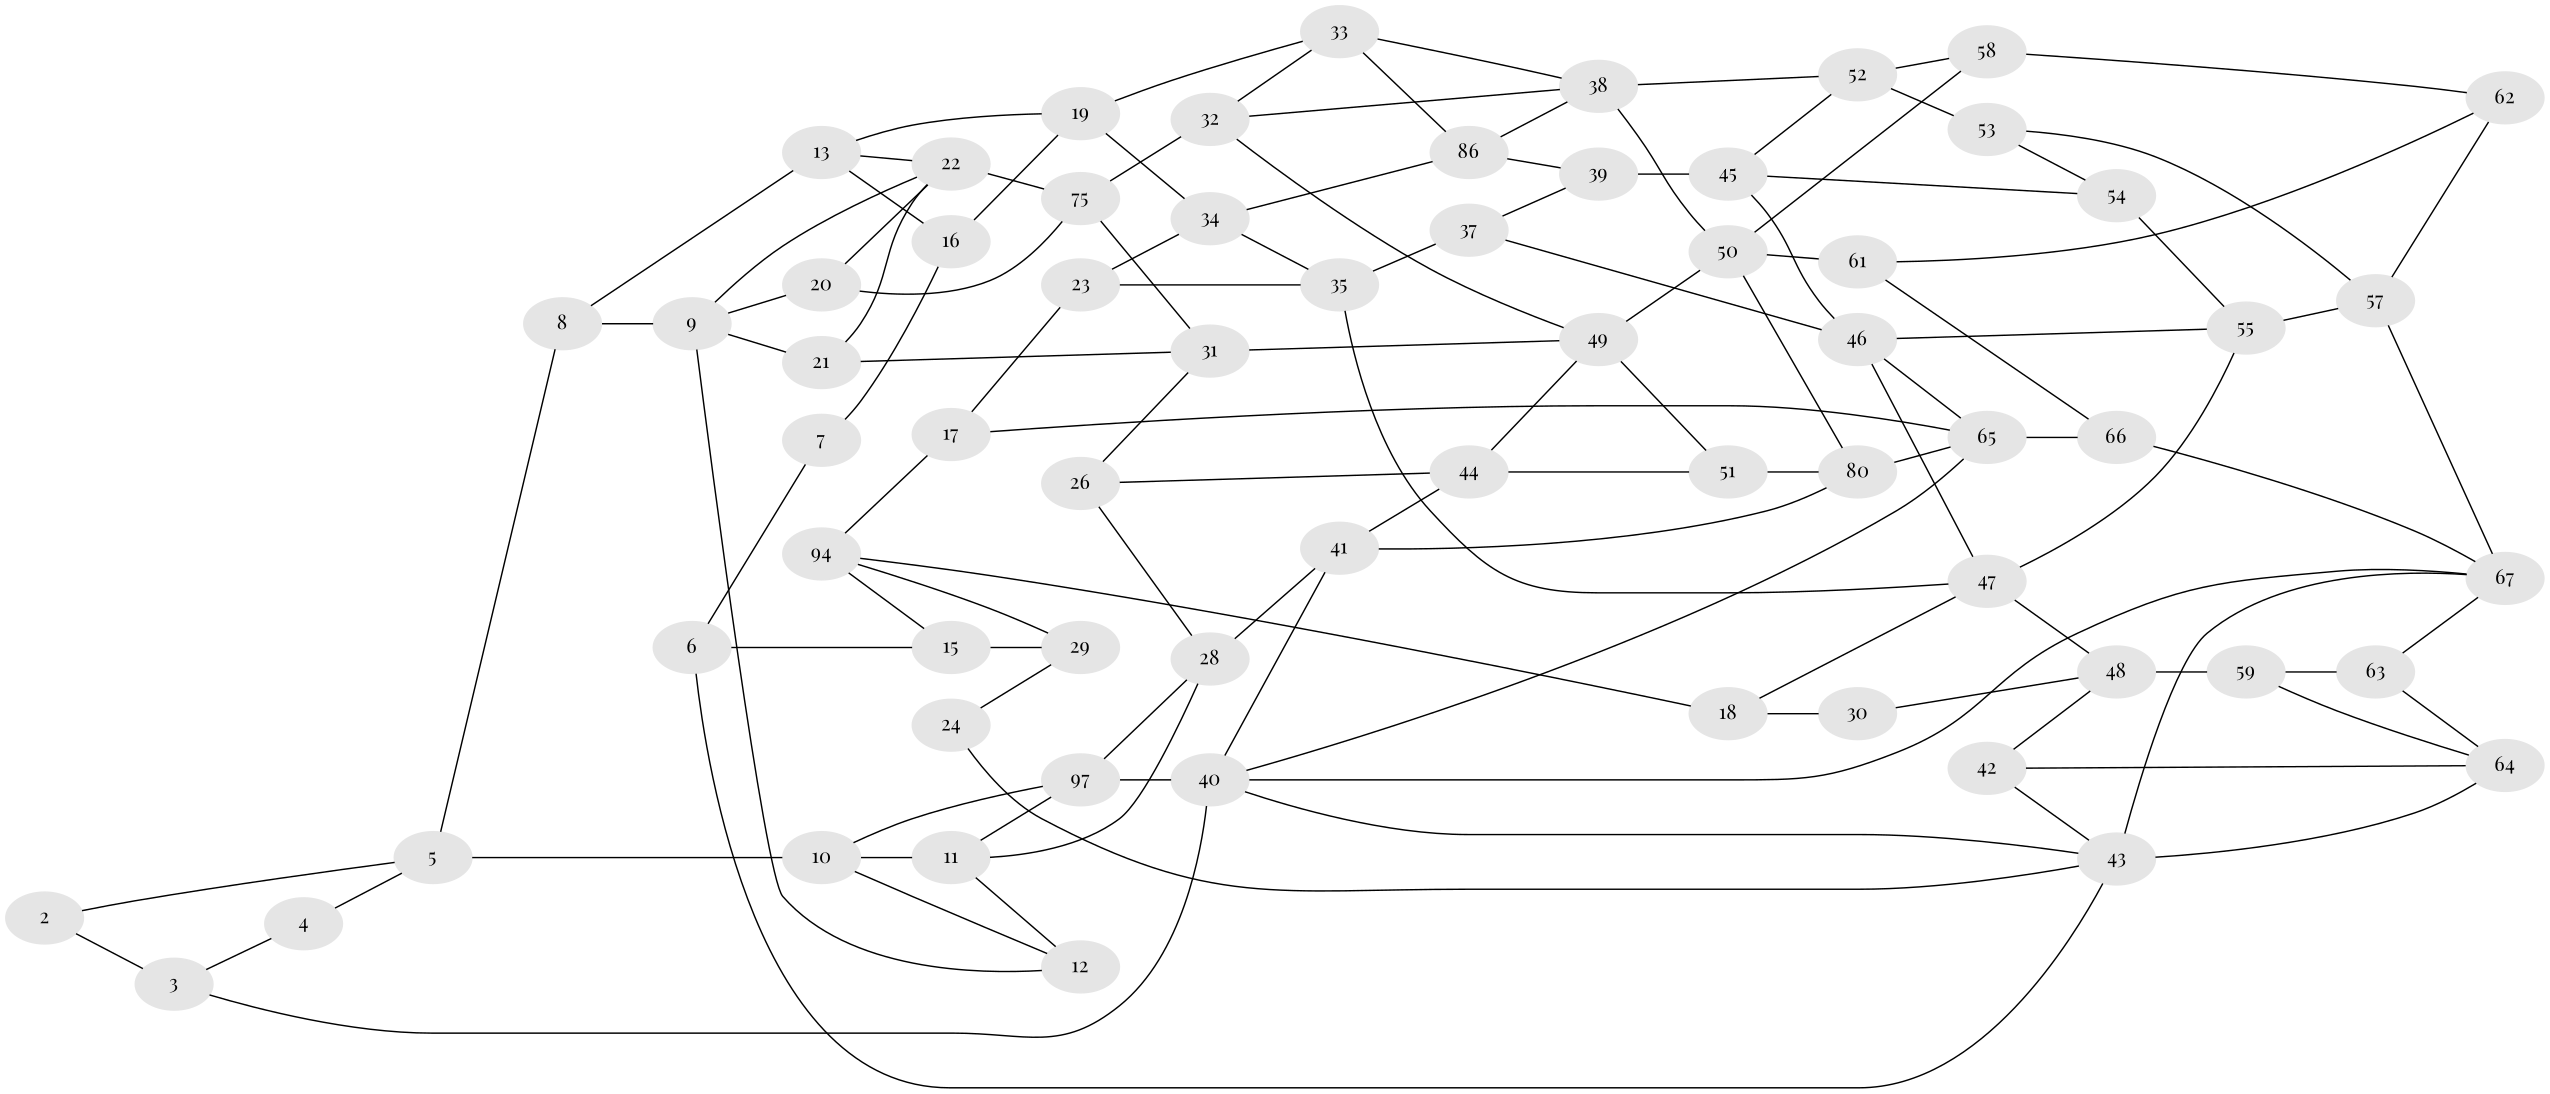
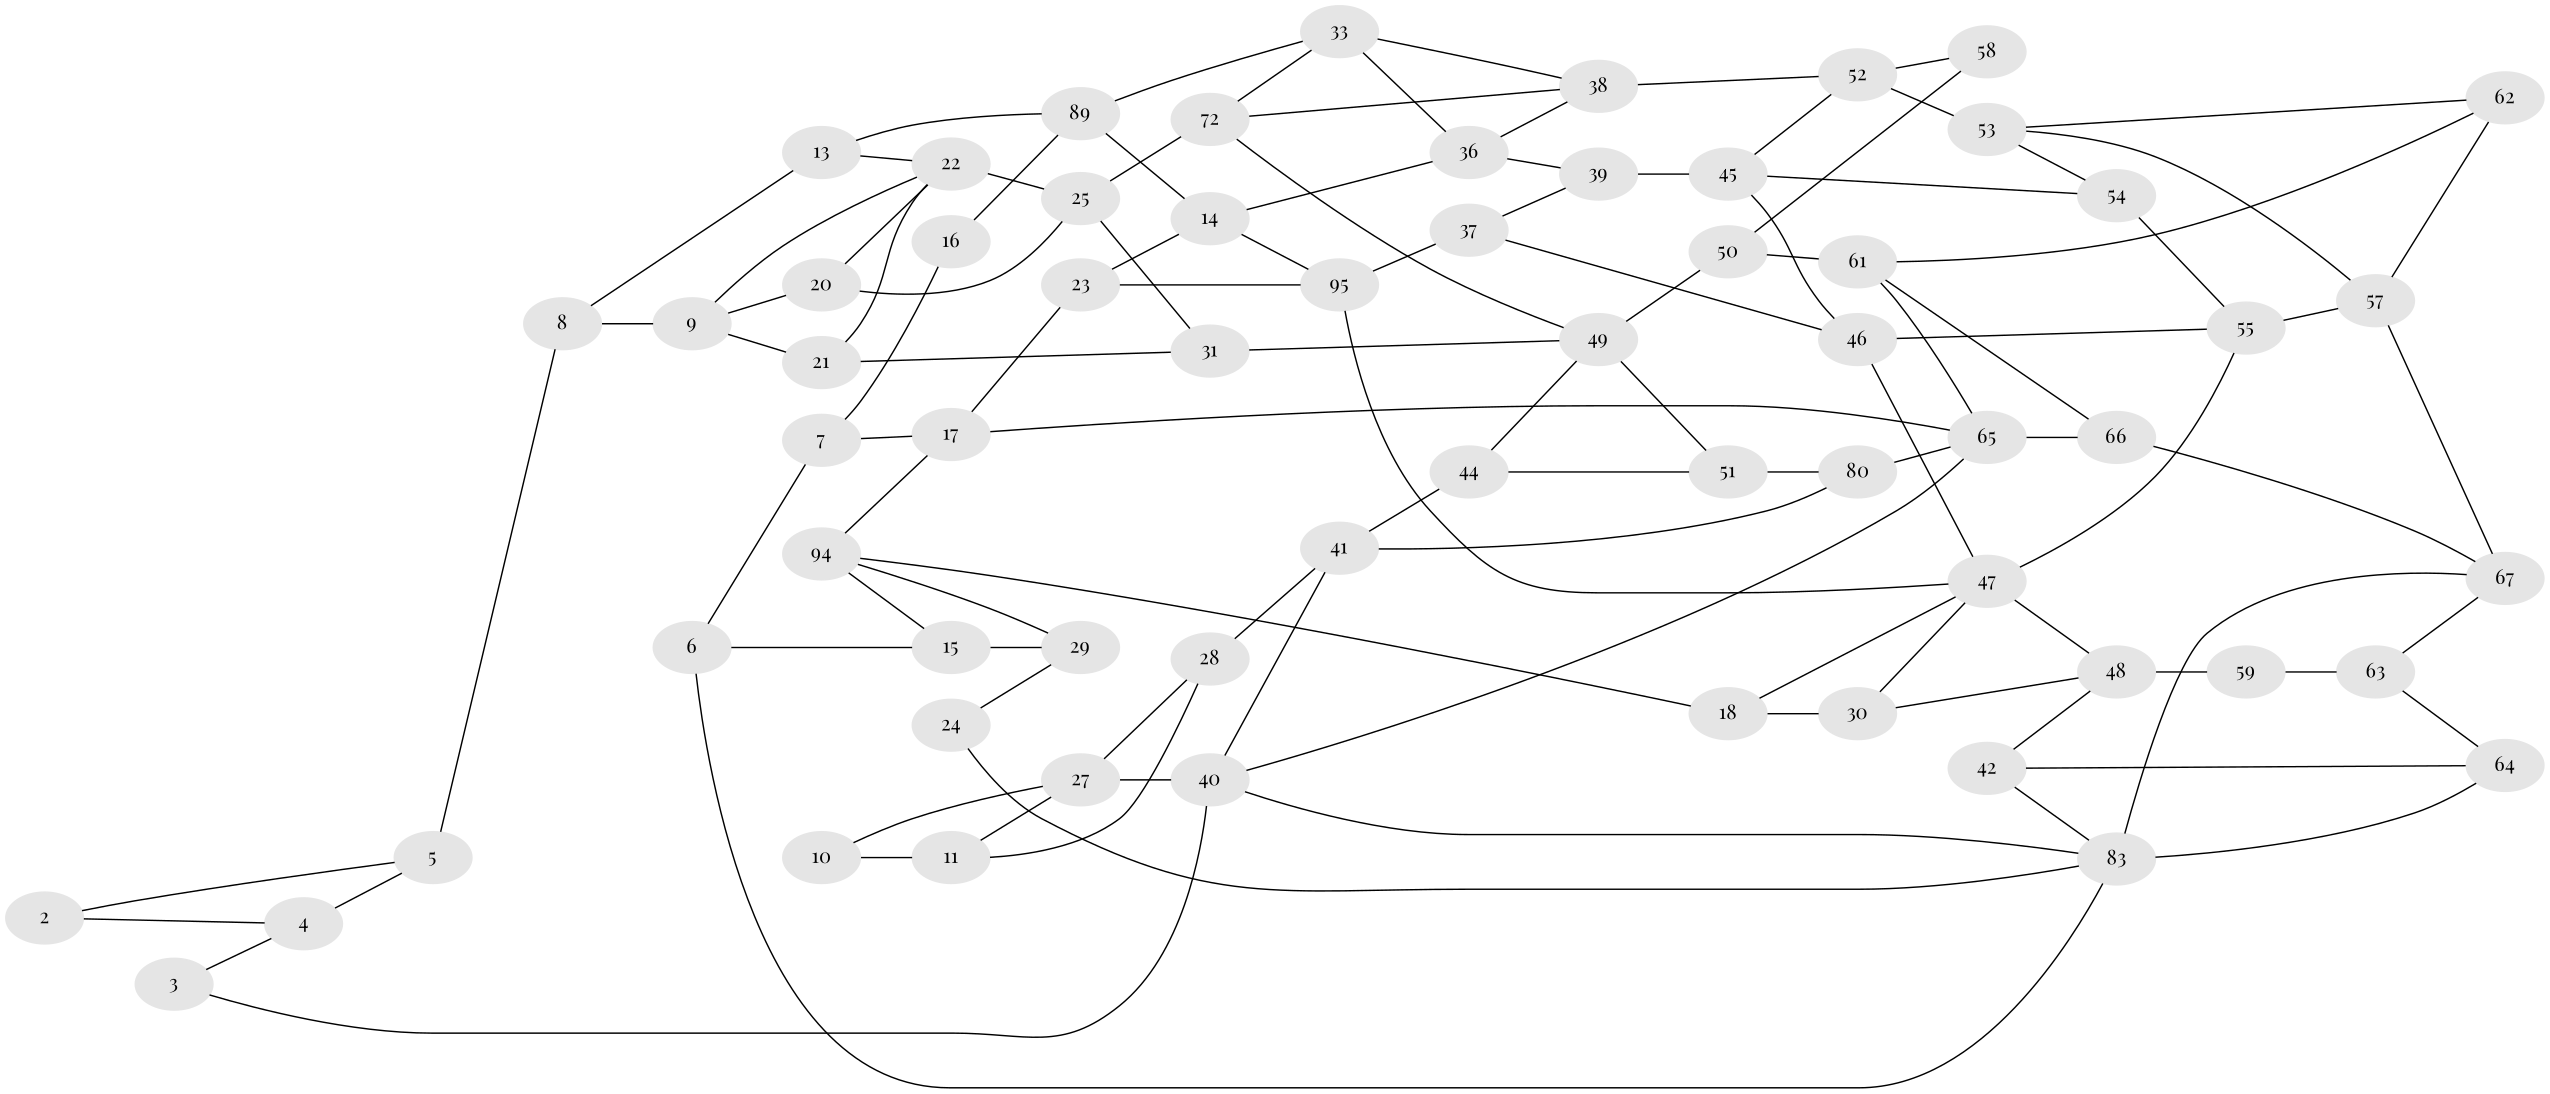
(2247, 71) -> (2246, 114)
(1081, 114) -> (1081, 114)
(1210, 119) -> (1210, 119)
(1469, 153) -> (1469, 153)
(1656, 164) -> none
(1081, 199) -> (1081, 199)
(890, 200) -> none
(1210, 219) -> (1210, 219)
(1340, 285) -> (1340, 285)
(1793, 362) -> none
(1922, 389) -> (1932, 349)
none -> (887, 437)
(1081, 483) -> none
none -> (1922, 647)
(2373, 724) -> none
(1880, 759) -> none
(1081, 780) -> (1081, 780)
(627, 858) -> none
(2117, 859) -> (2117, 859)
(109, 951) -> (174, 921)
(1081, 967) -> none
